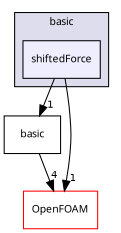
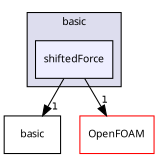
(45, 168) -> none
